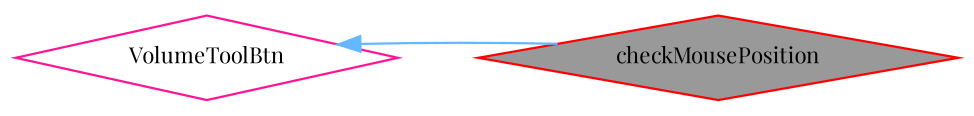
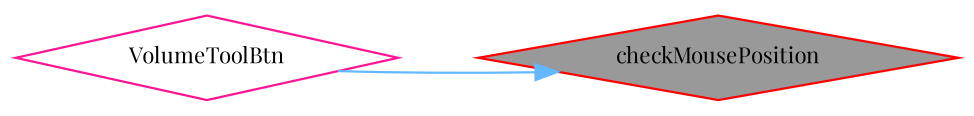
(459, 43) -> (437, 73)
